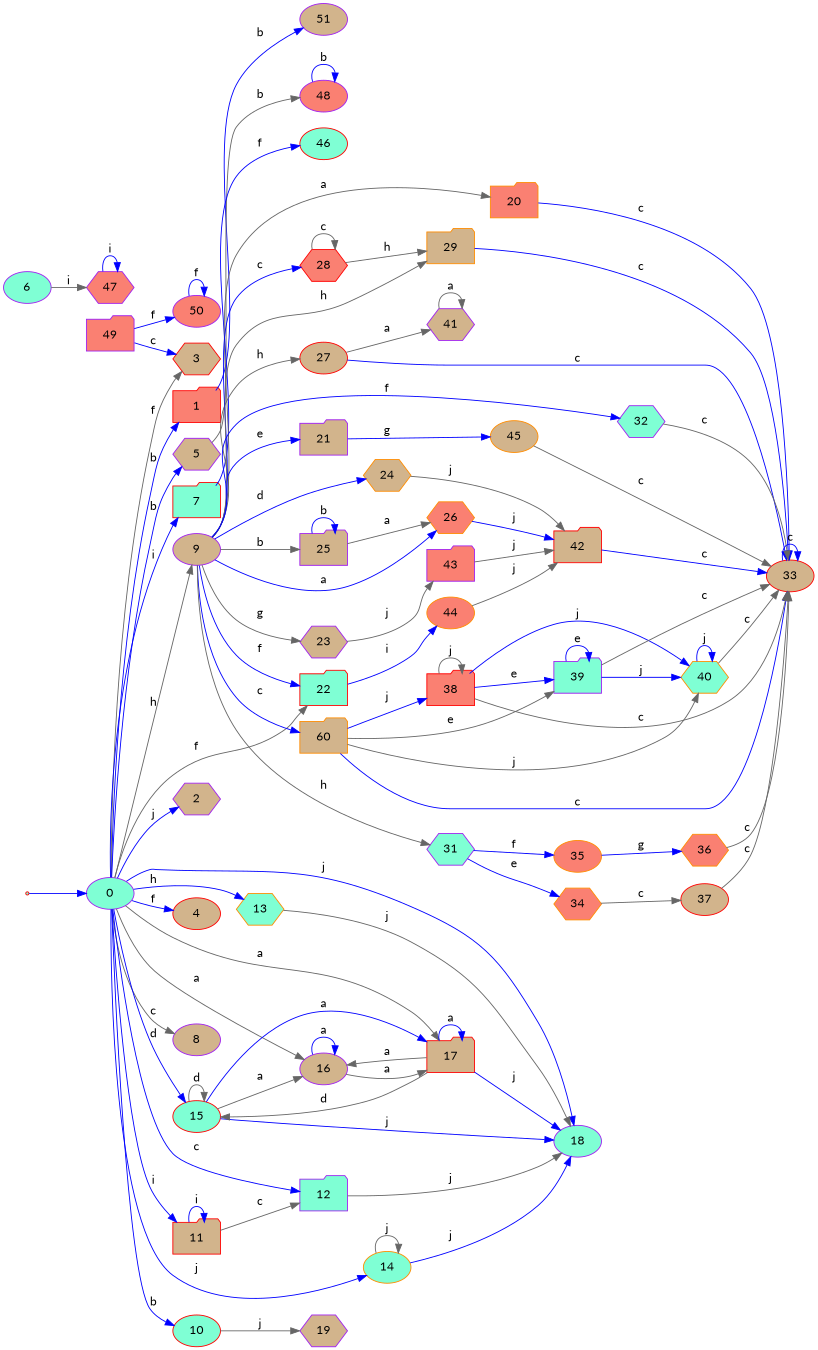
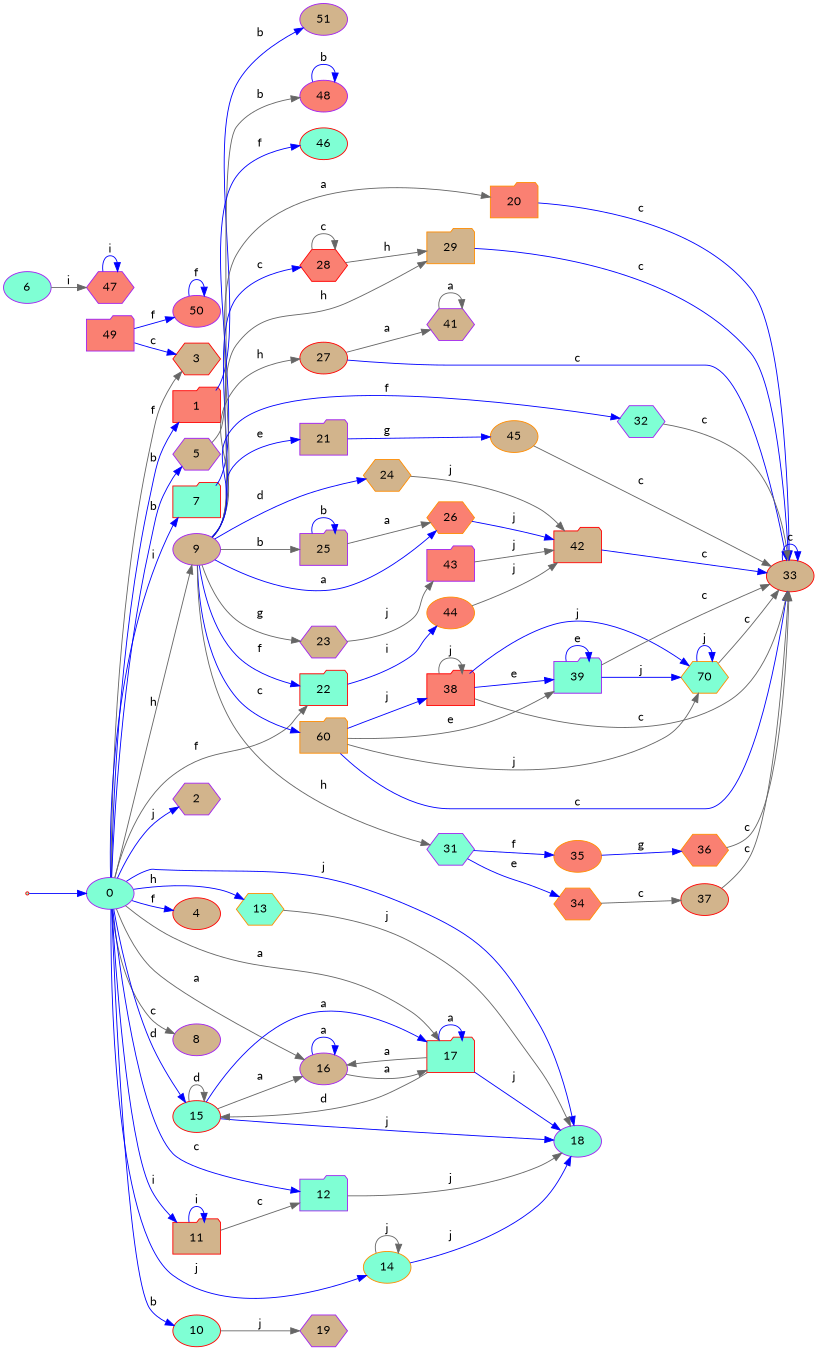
(705, 677) -> (705, 677)
(451, 1057) -> (451, 1057)
